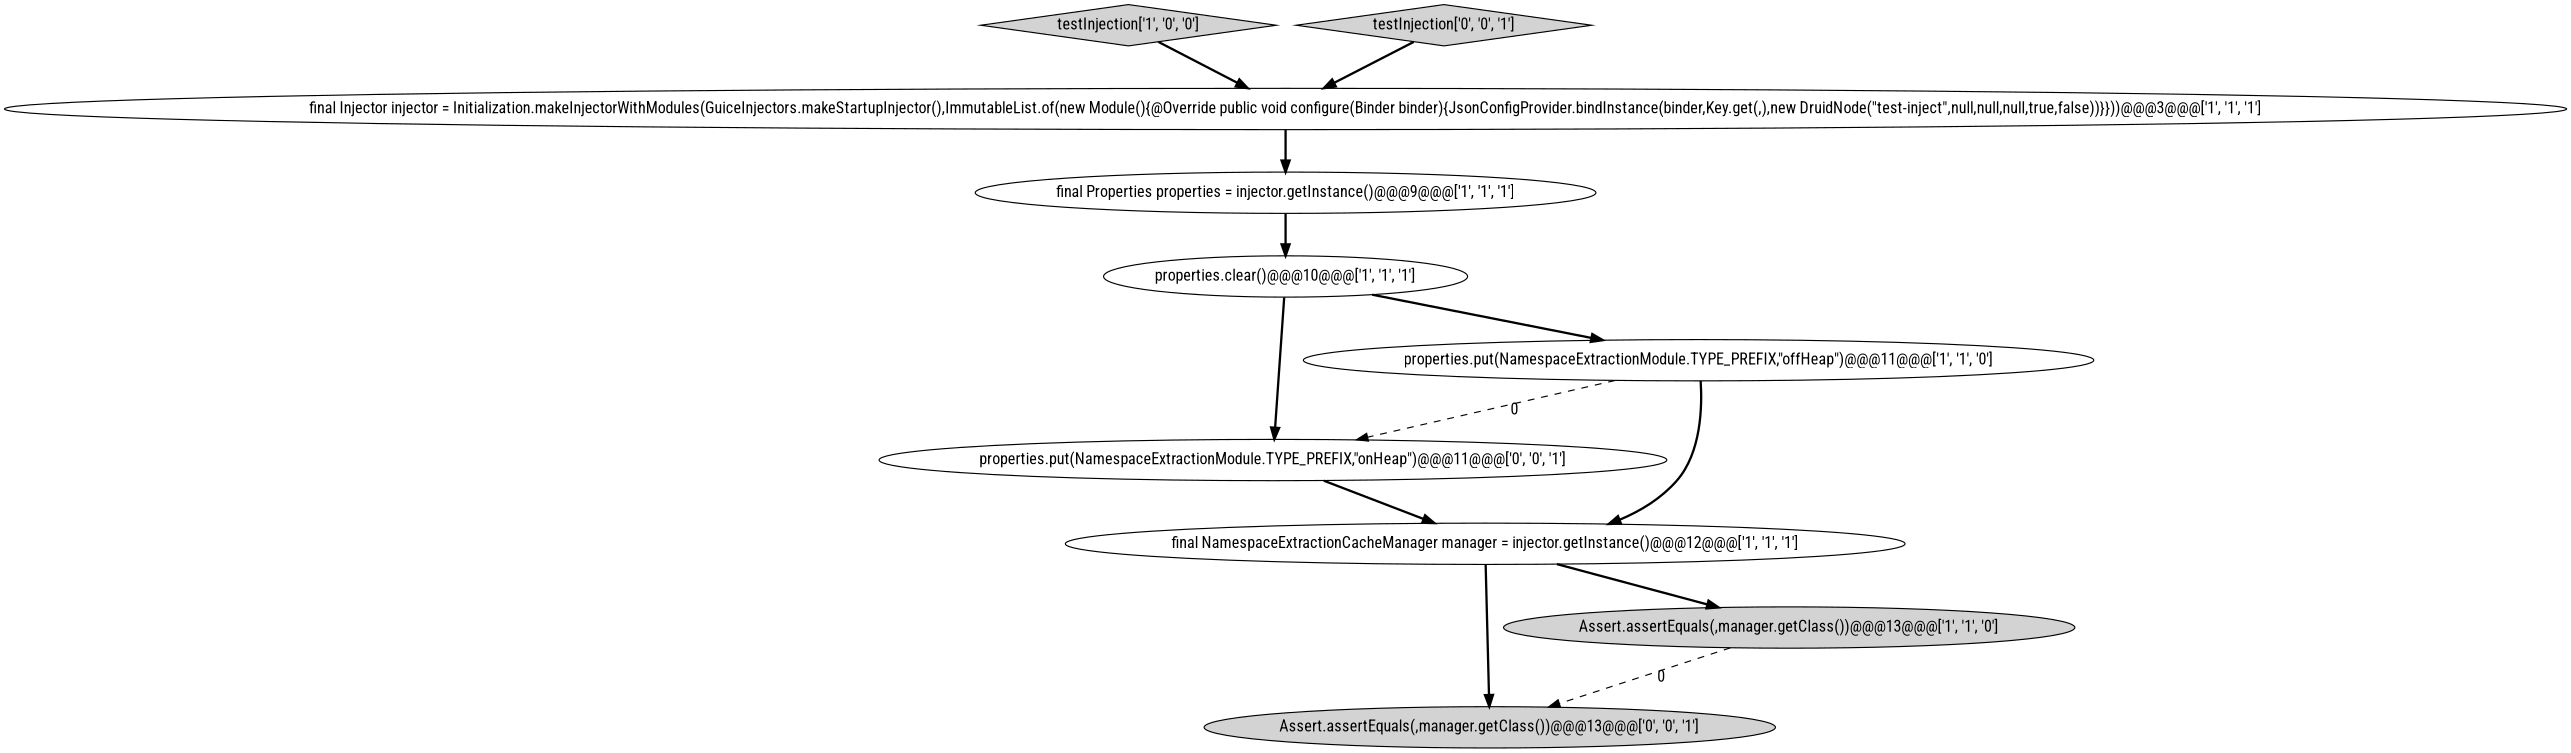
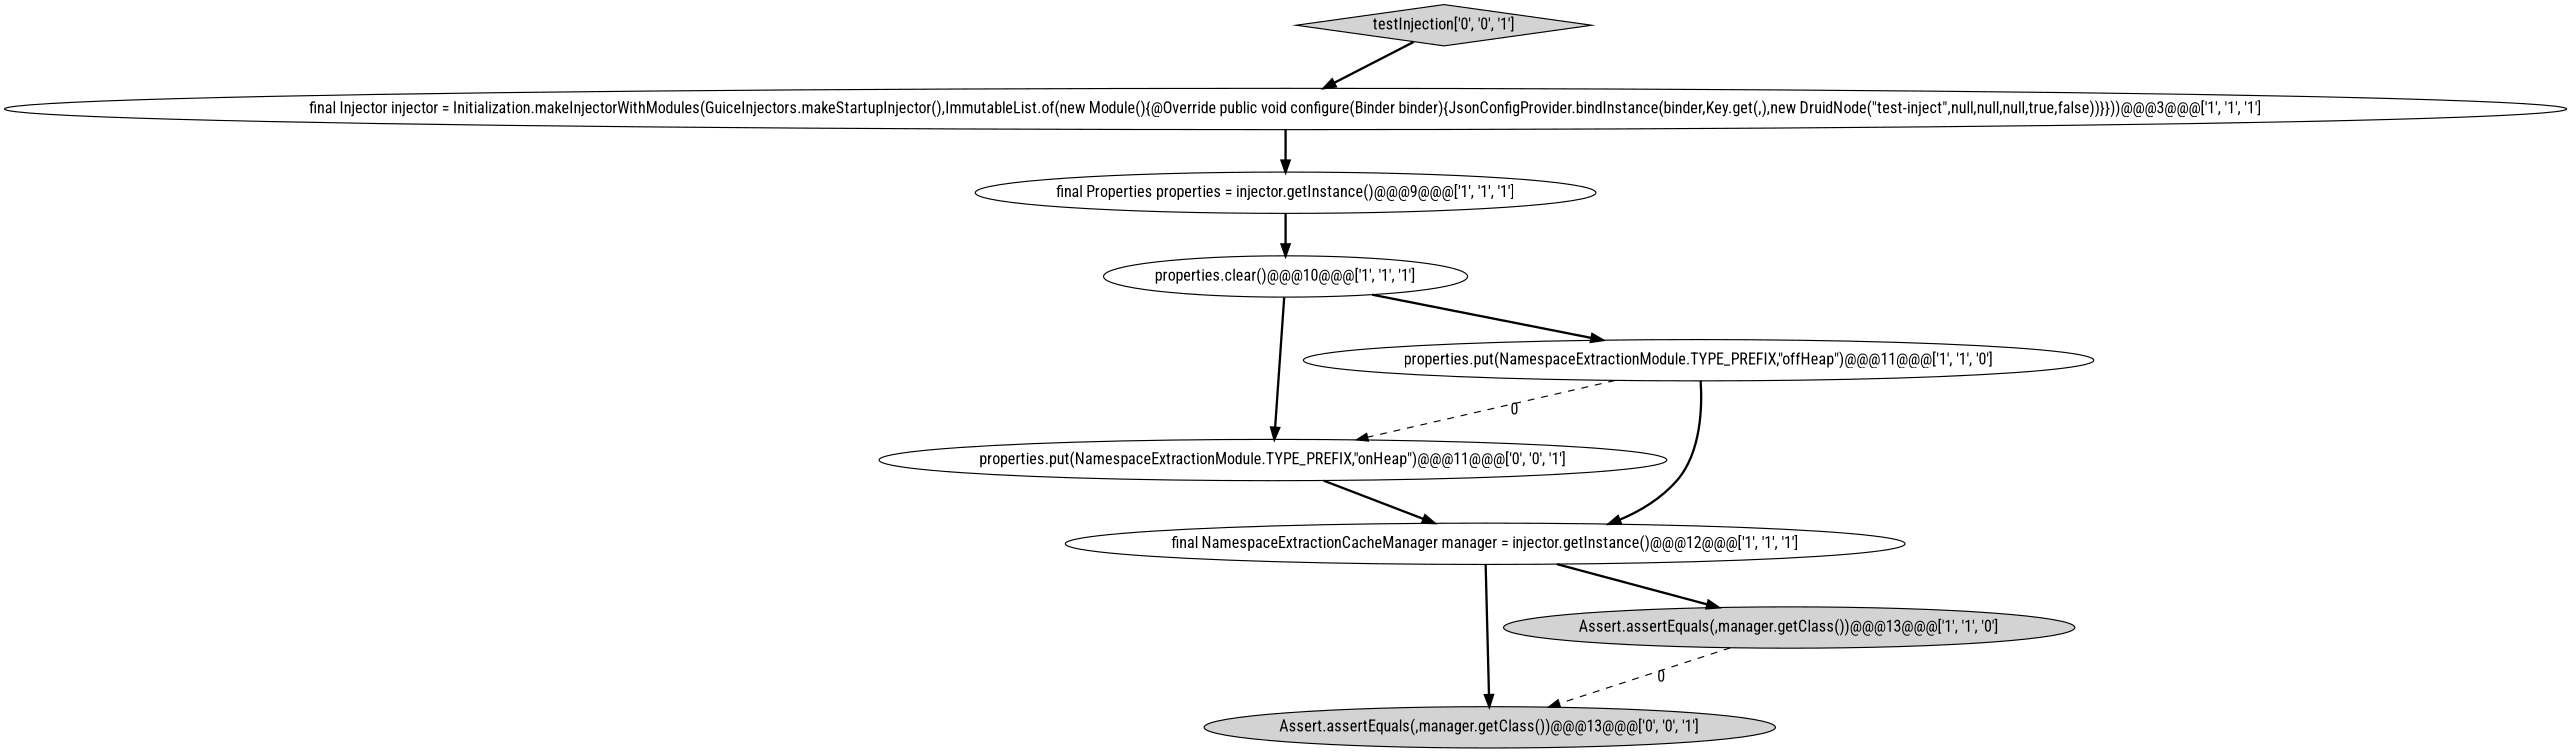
(1128, 25) -> none
